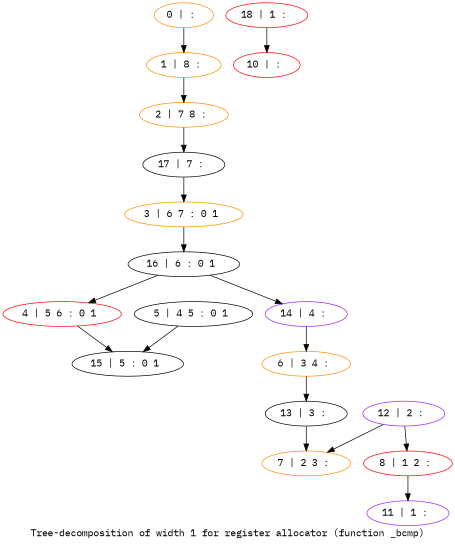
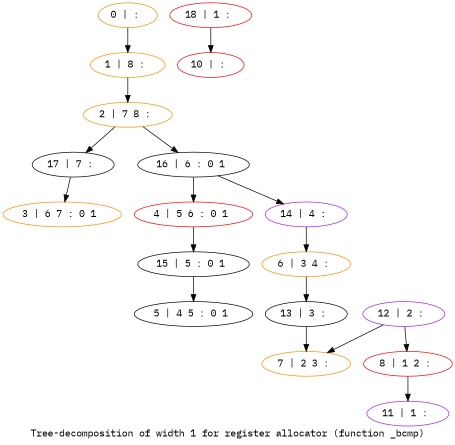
(184, 236) -> (158, 138)
(163, 337) -> (194, 286)
